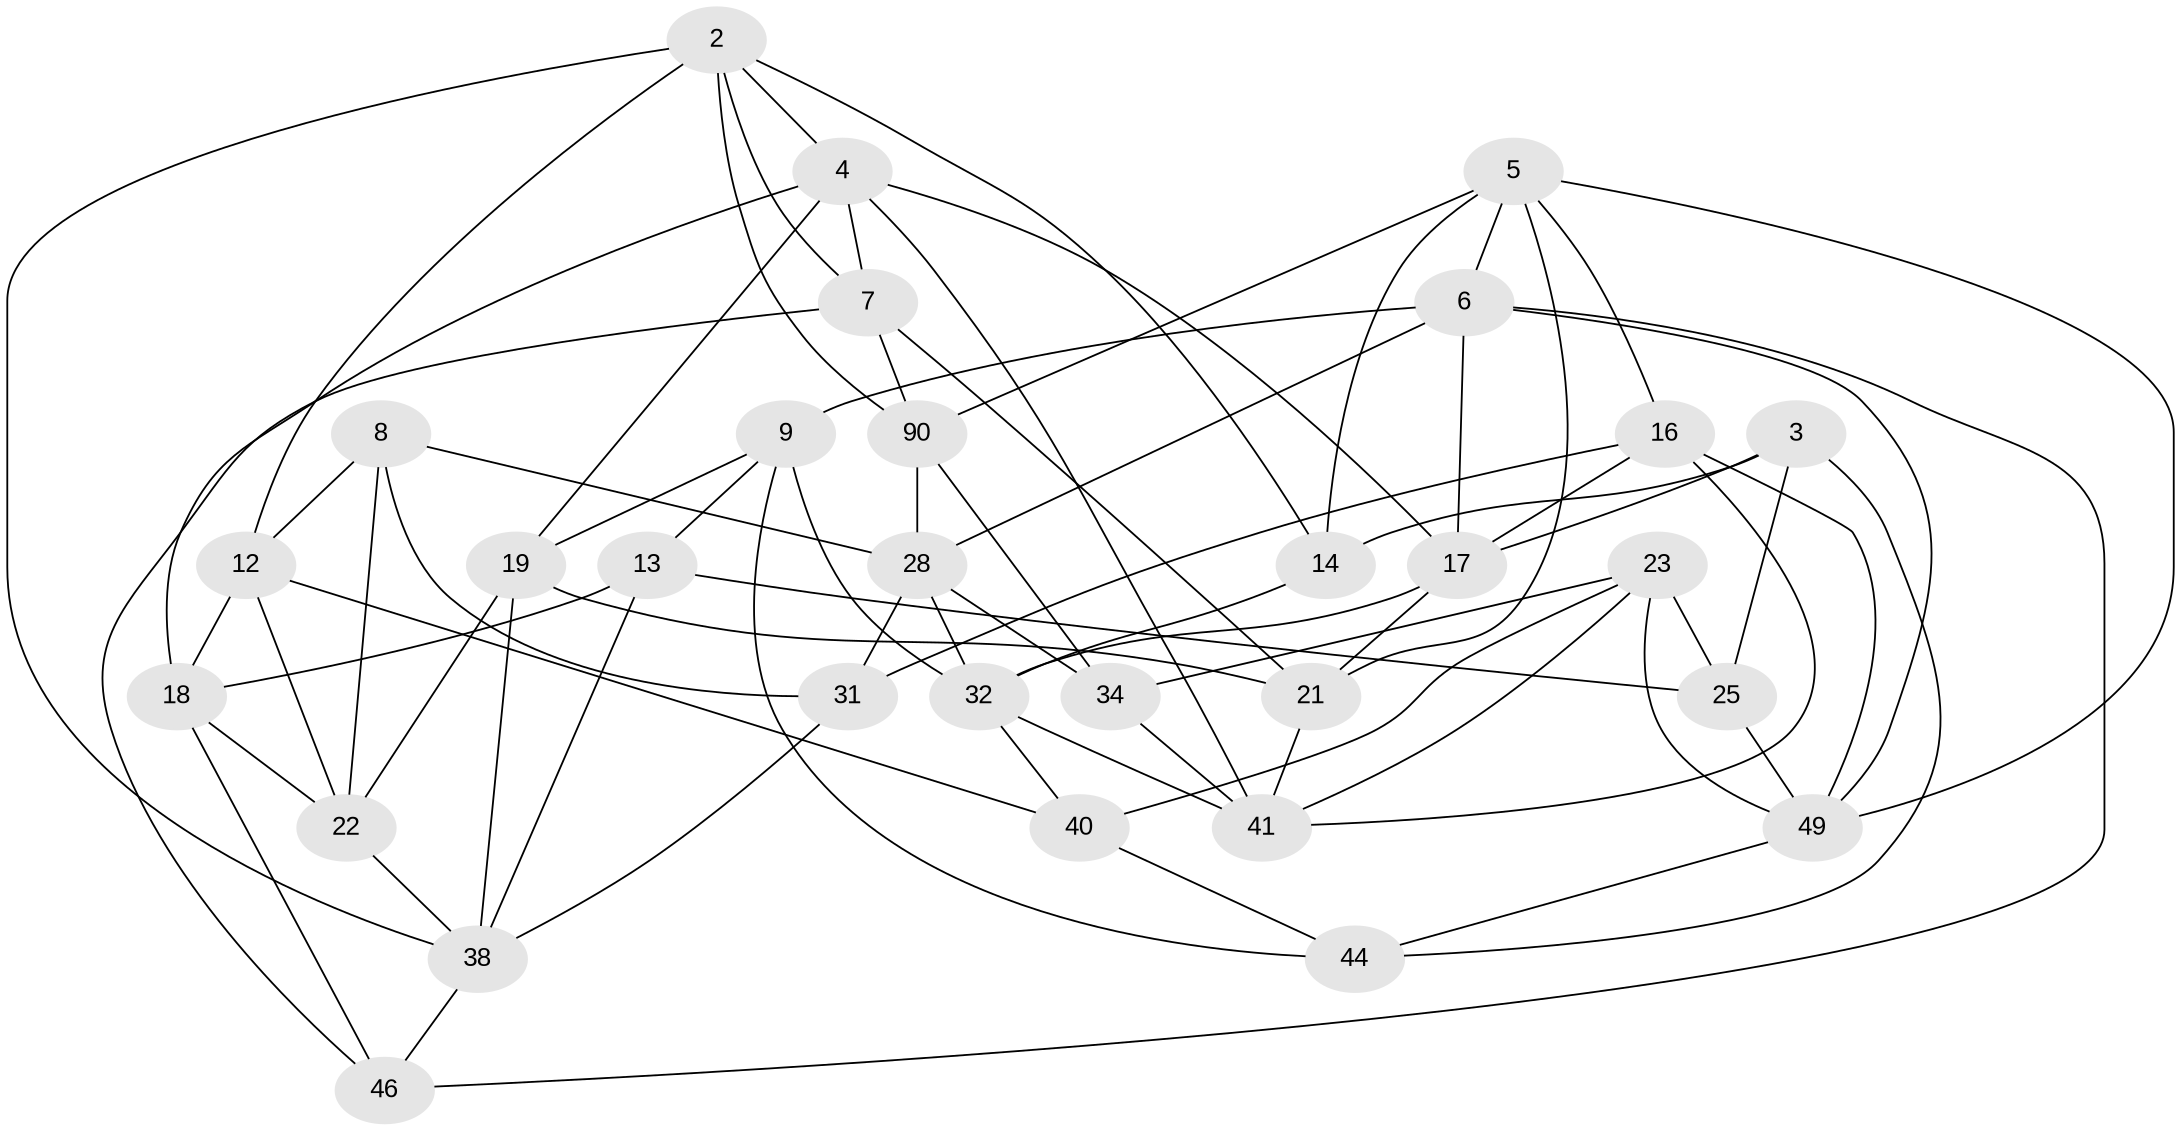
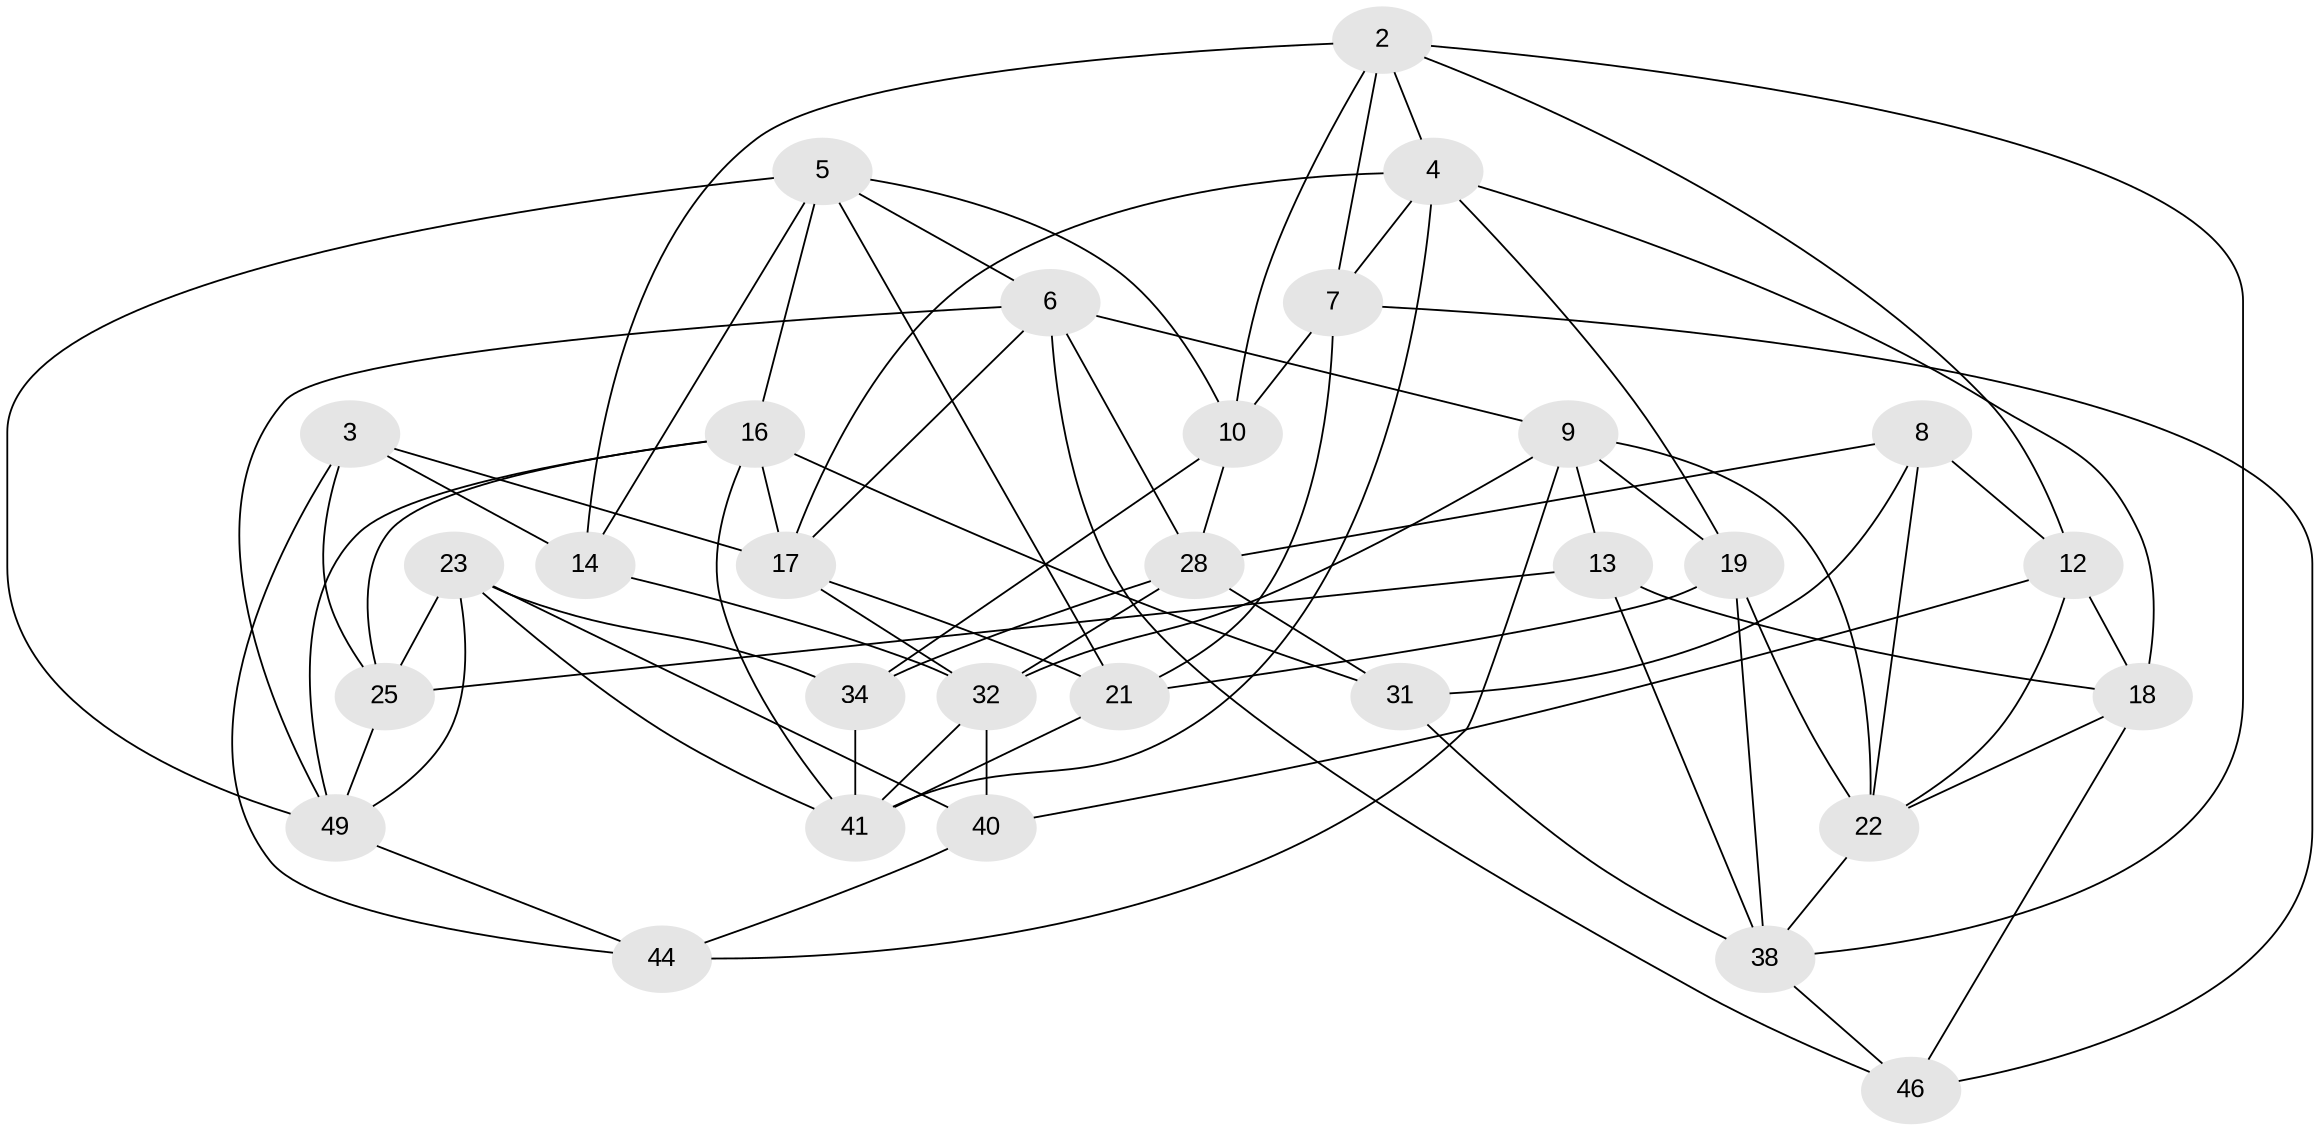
(917, 434) -> (1233, 434)
none -> (401, 522)
none -> (1820, 561)
